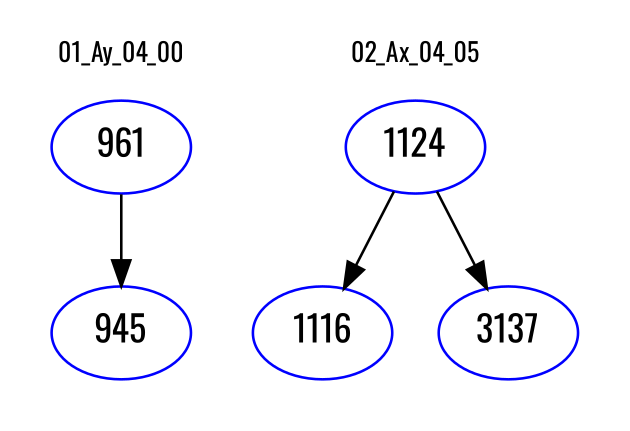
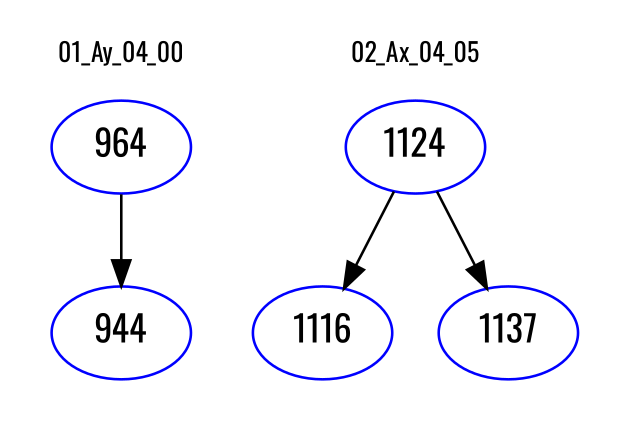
(121, 147) -> (121, 147)
(121, 333) -> (121, 333)
(508, 333) -> (508, 333)
